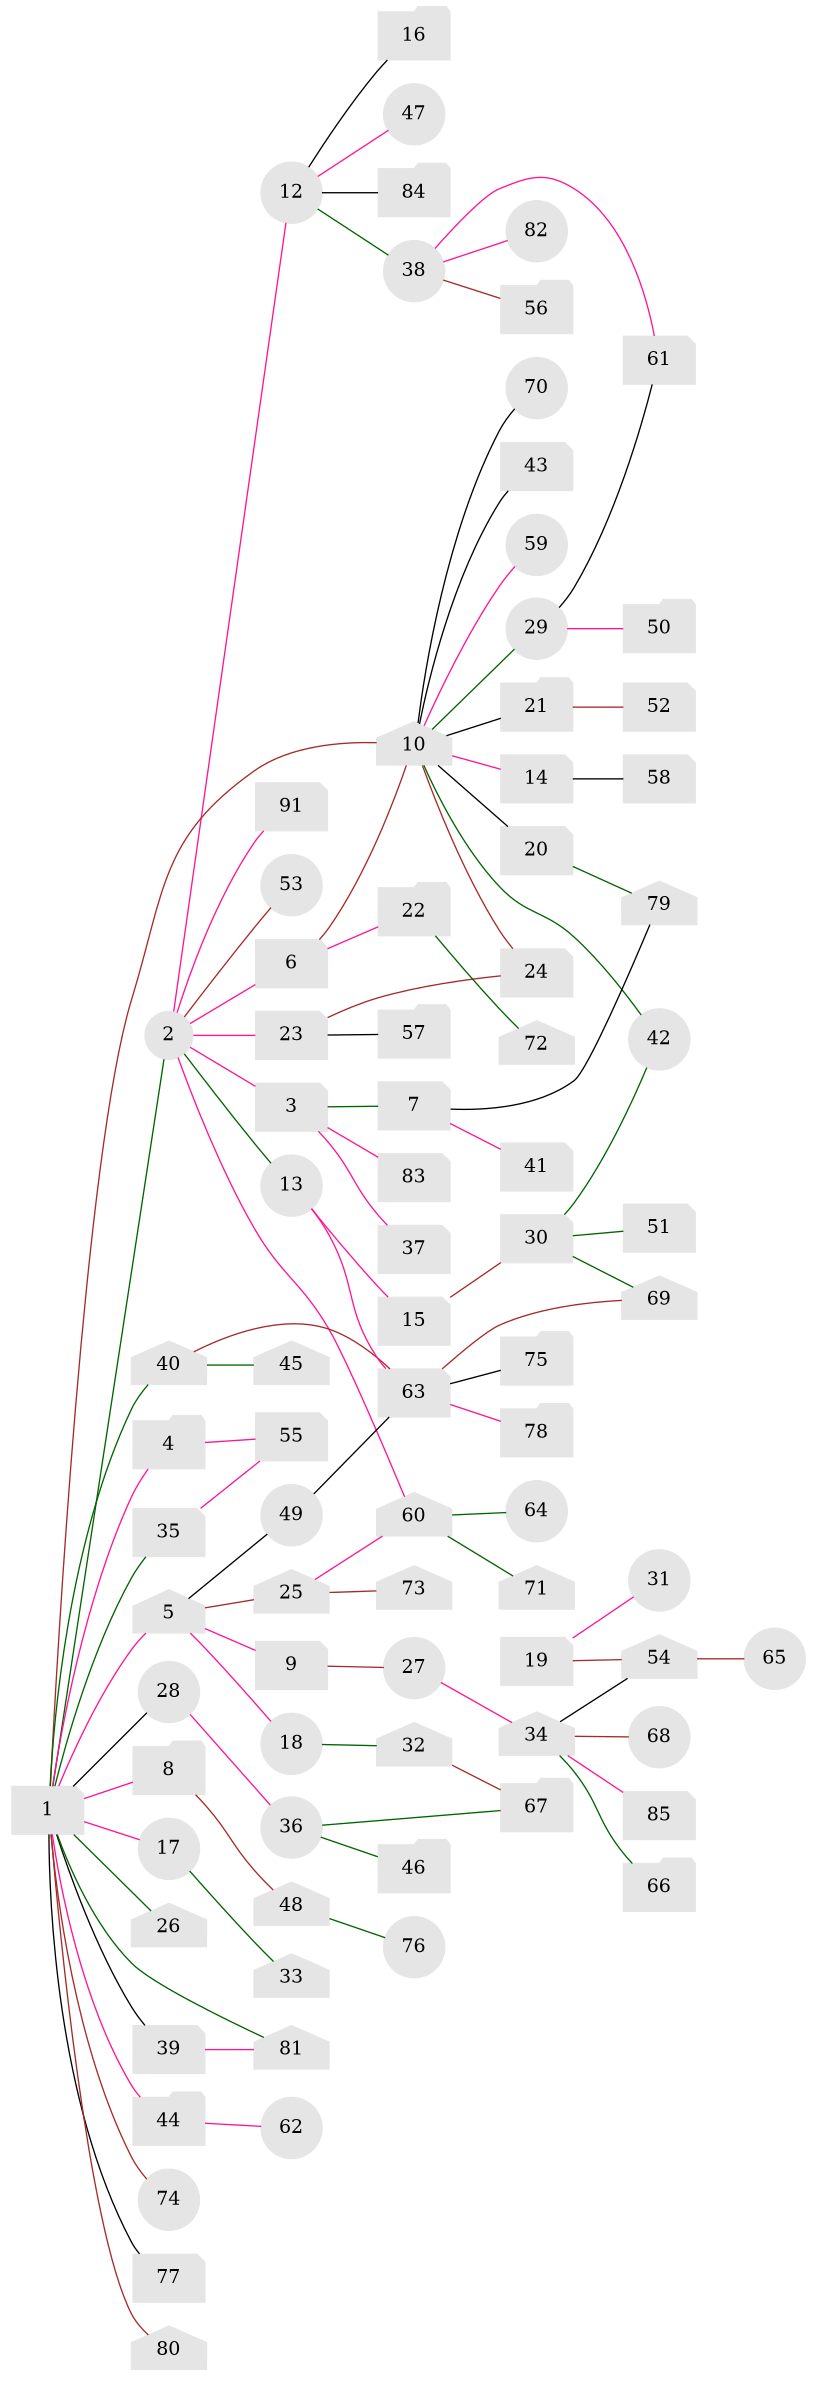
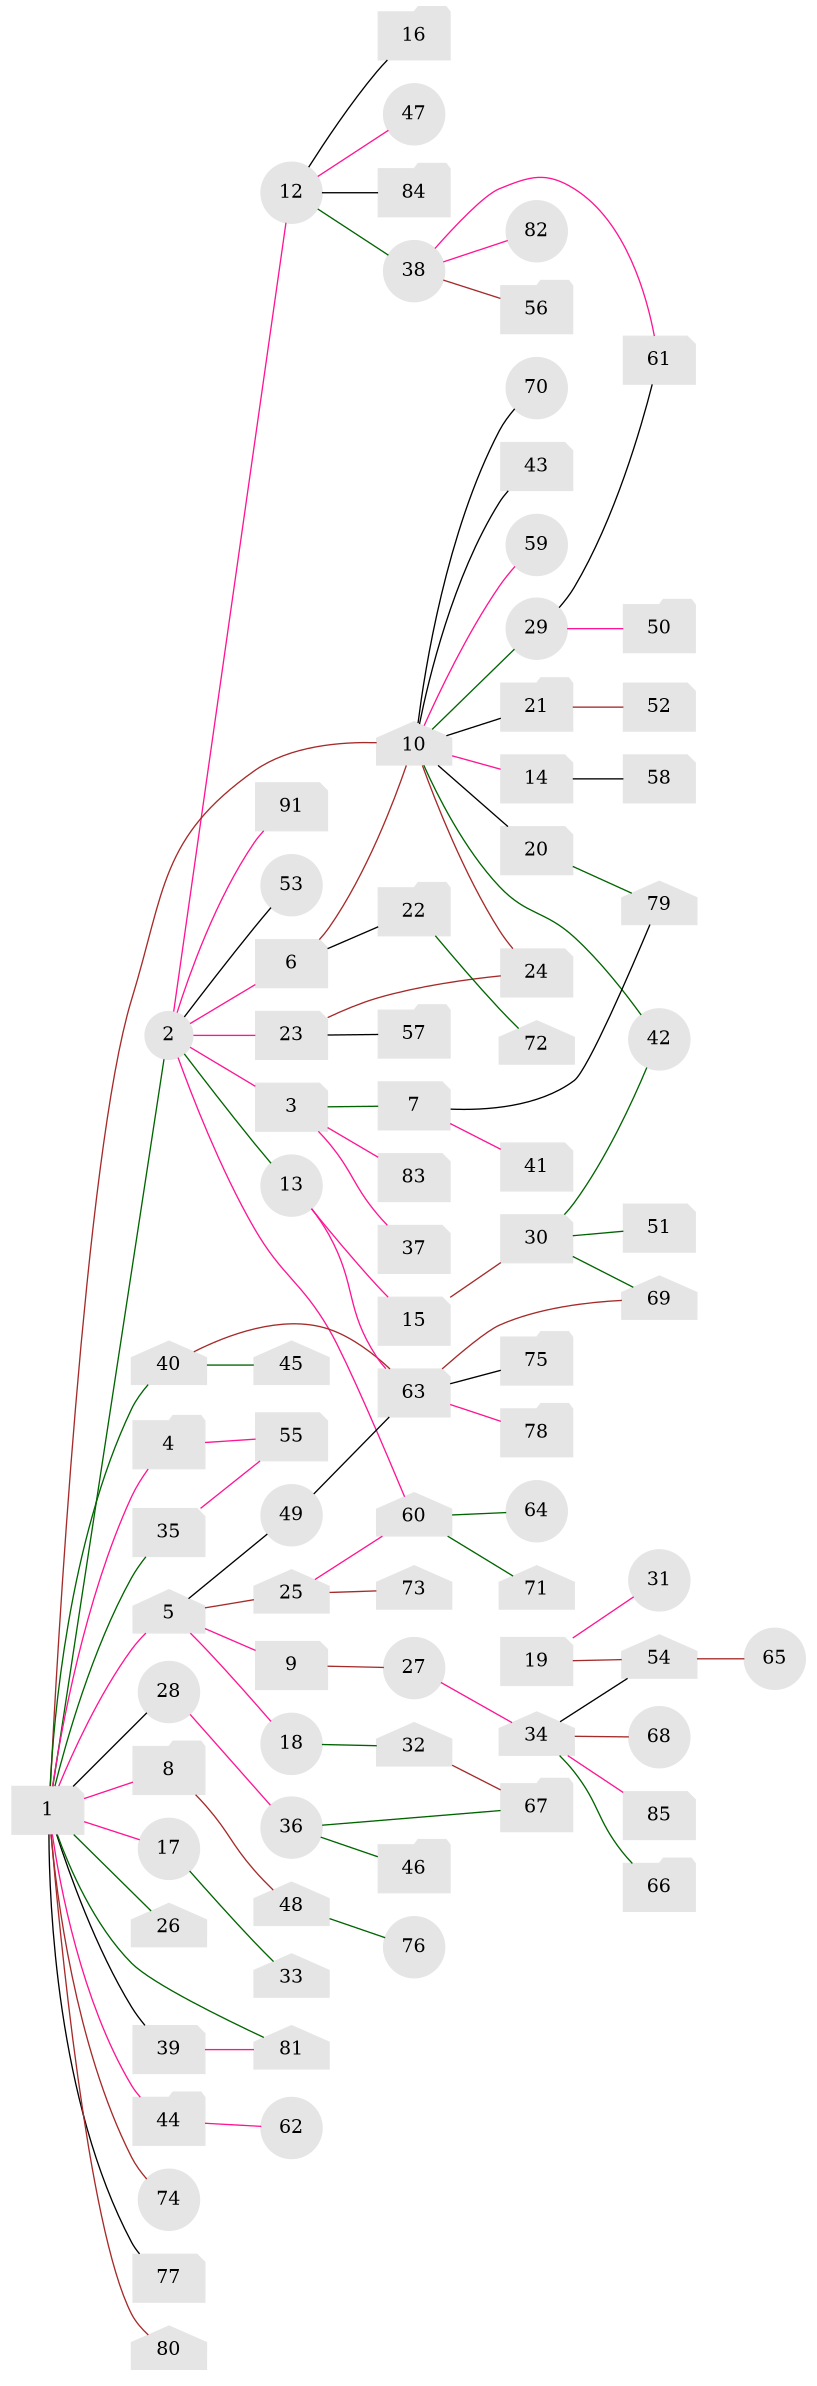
(353, 938) -> (353, 938)
(227, 962) -> (227, 962)
